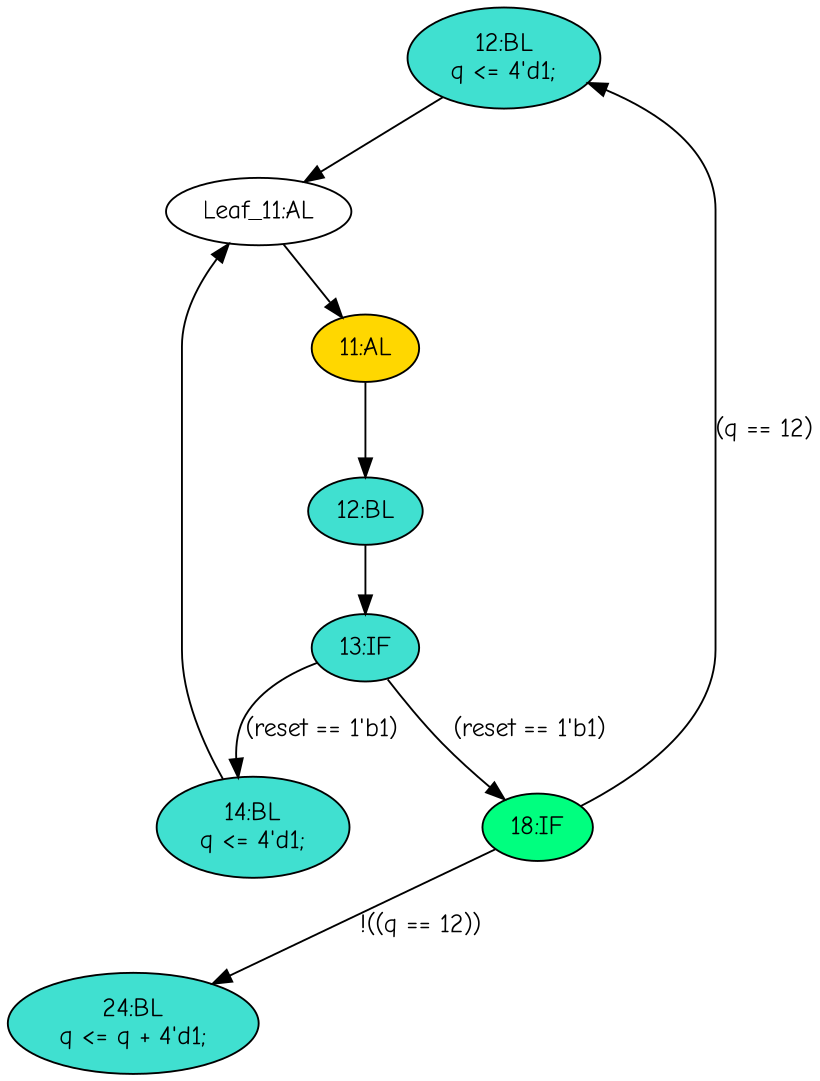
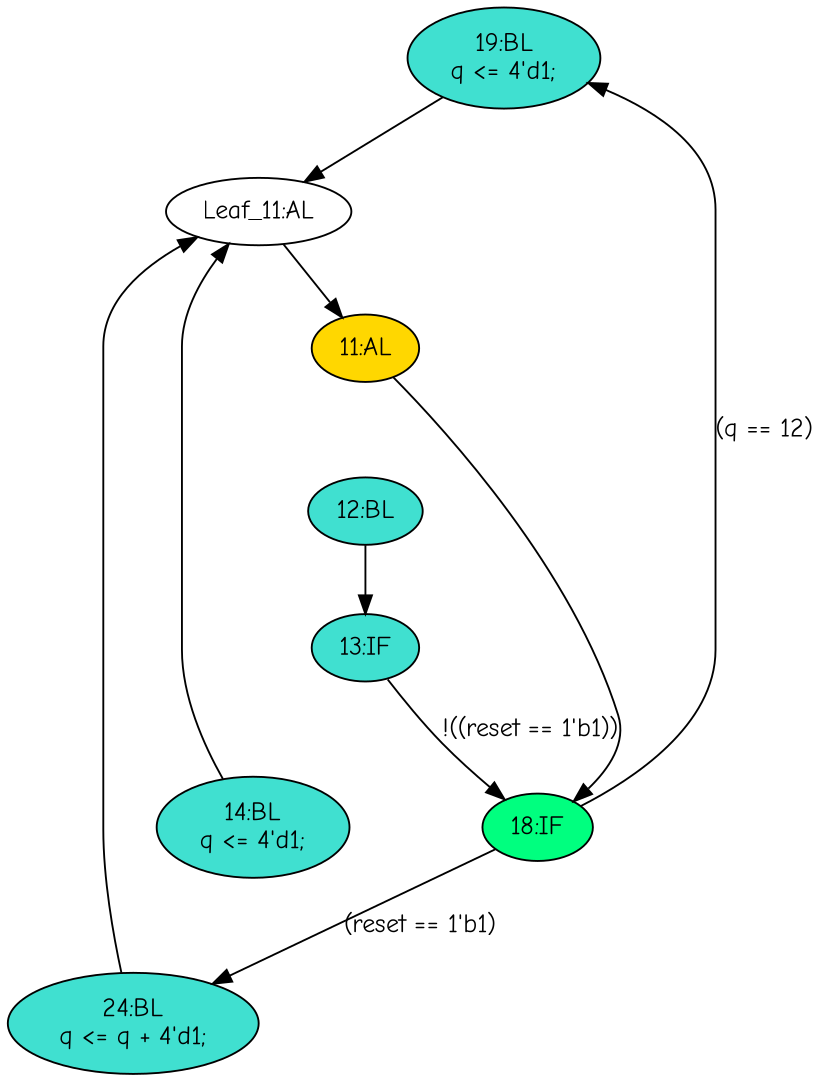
(504, 58) -> (504, 58)
(365, 420) -> (547, 569)
none -> (103, 594)
(260, 698) -> none
(530, 729) -> (530, 729)
(421, 925) -> (421, 925)
